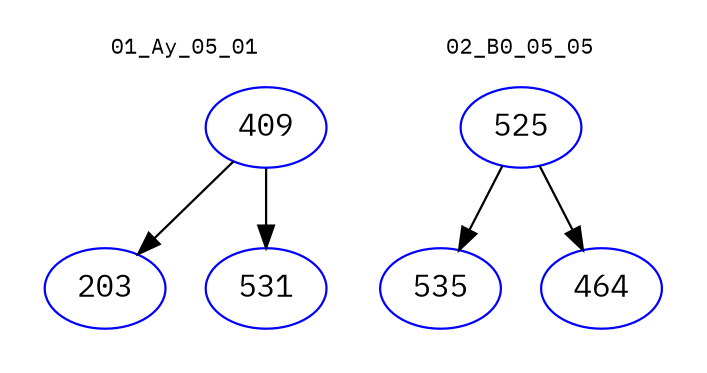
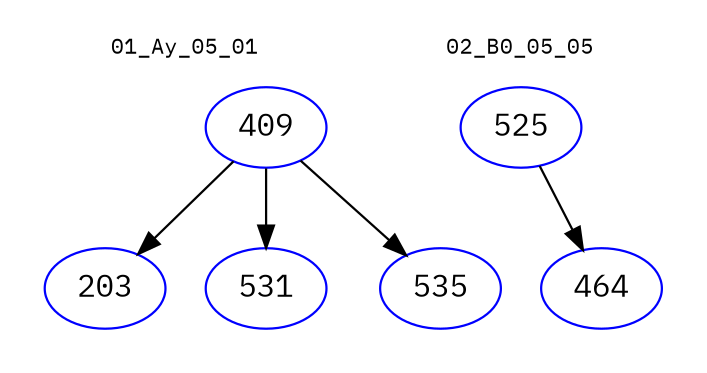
(486, 198) -> (329, 186)
